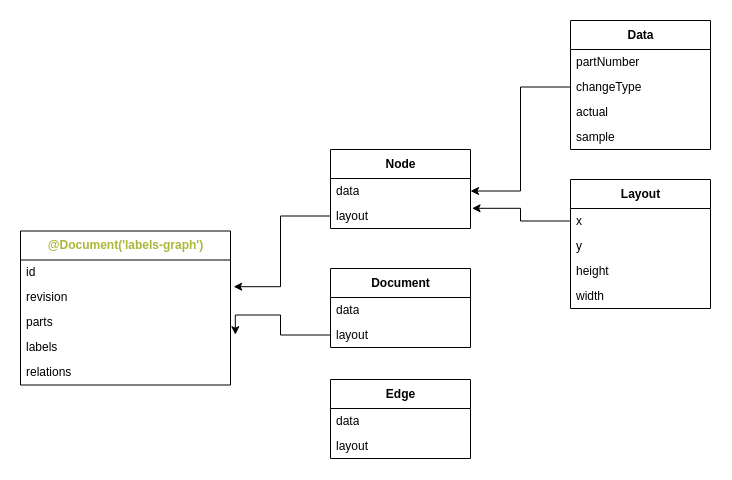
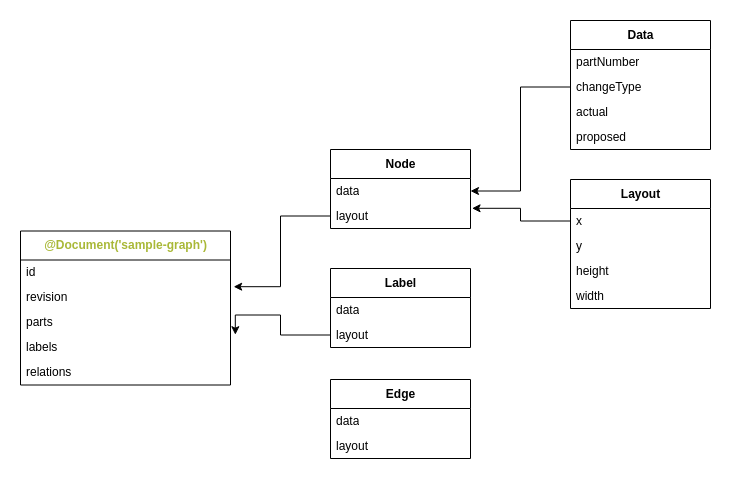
(595, 138) -> (603, 138)
(126, 246) -> (126, 246)
(401, 284) -> (401, 284)
